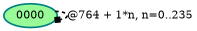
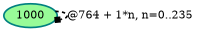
(31, 16) -> (31, 16)
